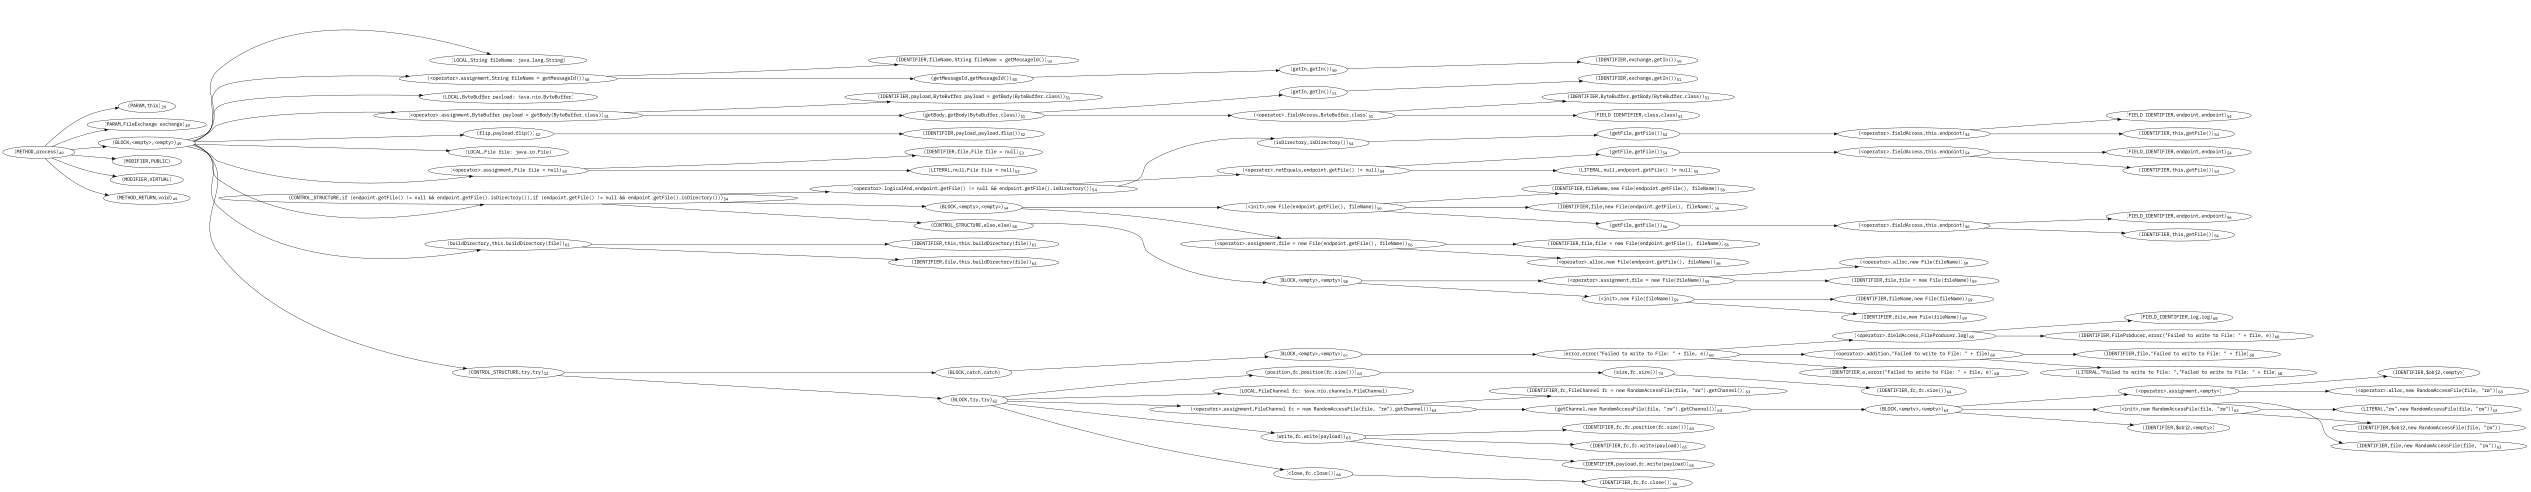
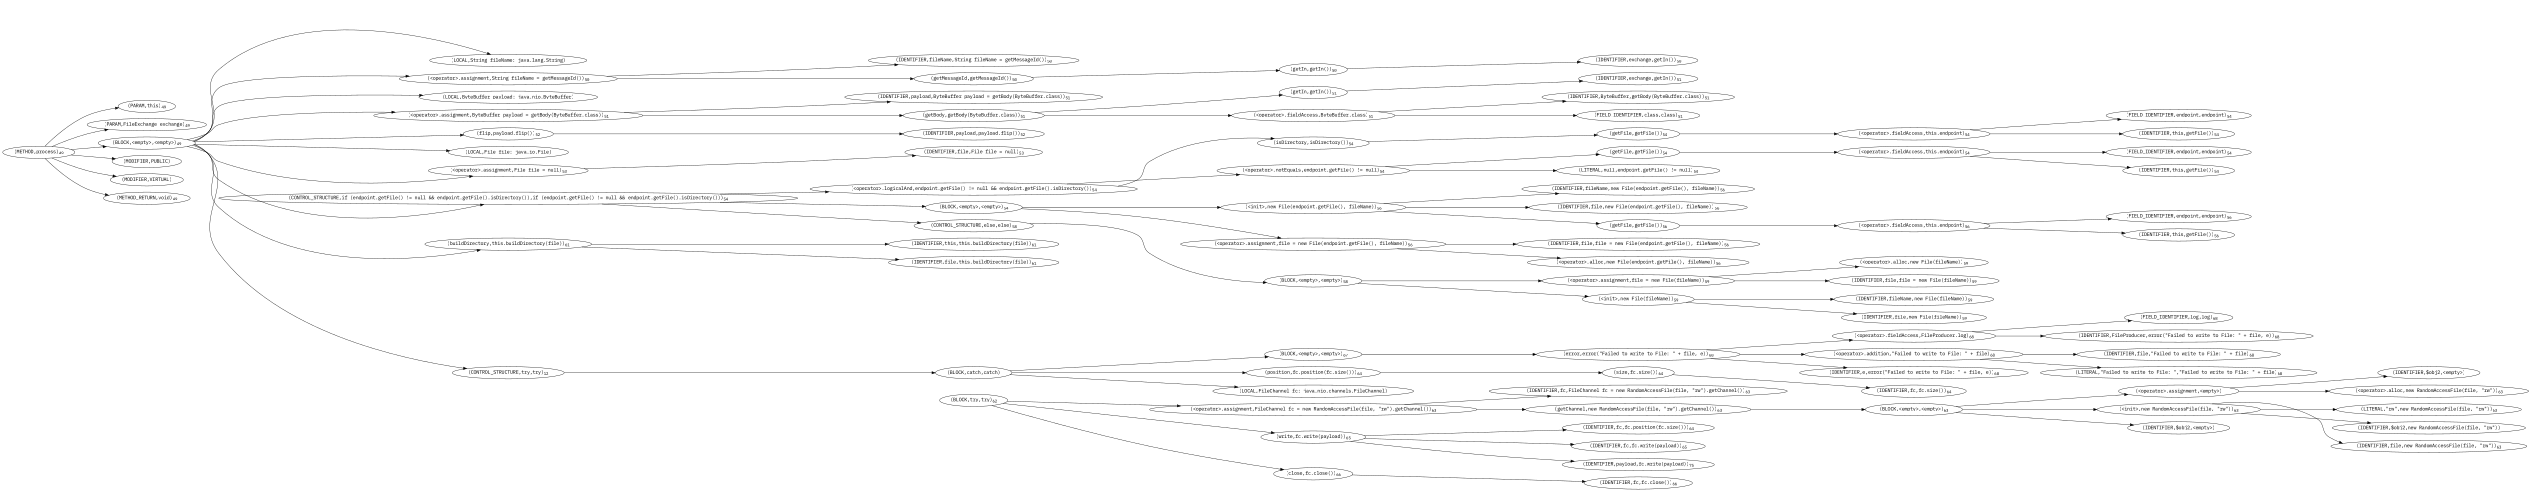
(164, 106) -> (164, 106)
(974, 171) -> none
(1661, 372) -> (1661, 372)
(1126, 384) -> (1127, 373)
(748, 387) -> none
(1113, 397) -> (1122, 381)
(1692, 464) -> (1692, 464)
